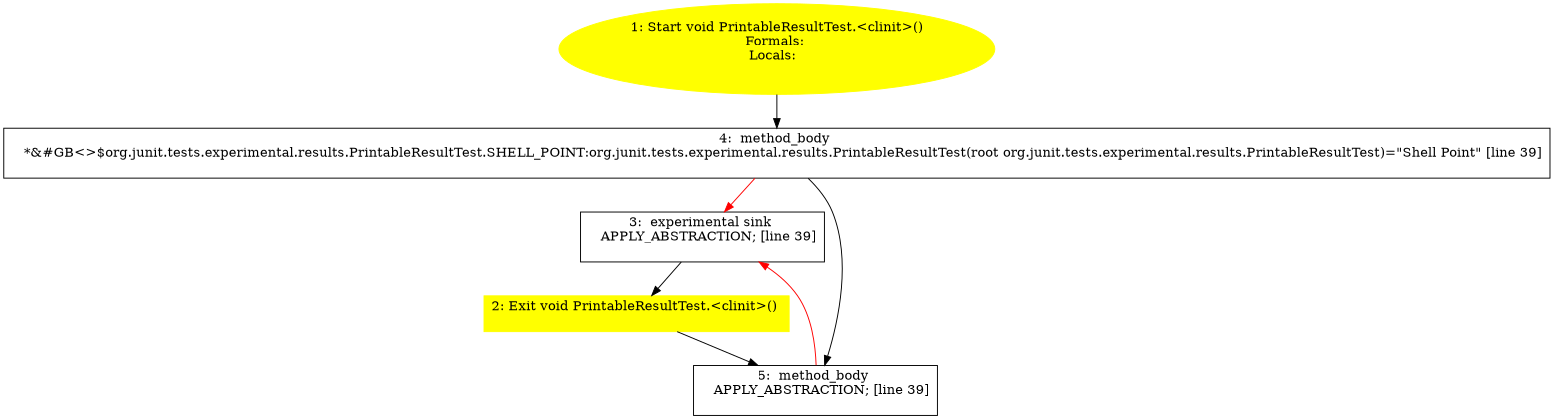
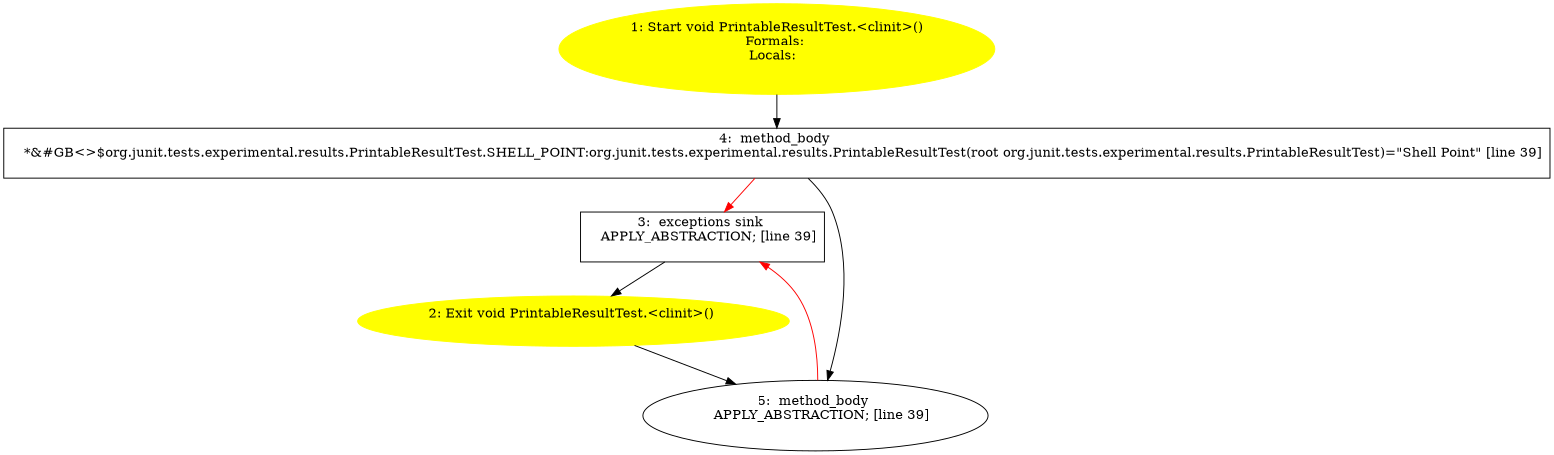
(702, 237) -> (702, 237)
(637, 314) -> (573, 321)
(815, 390) -> (815, 416)
